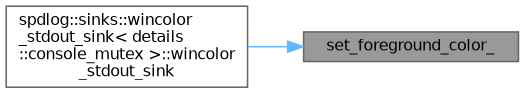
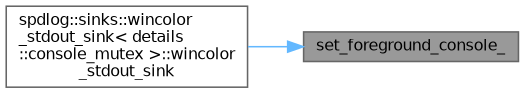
(411, 47) -> (411, 47)
